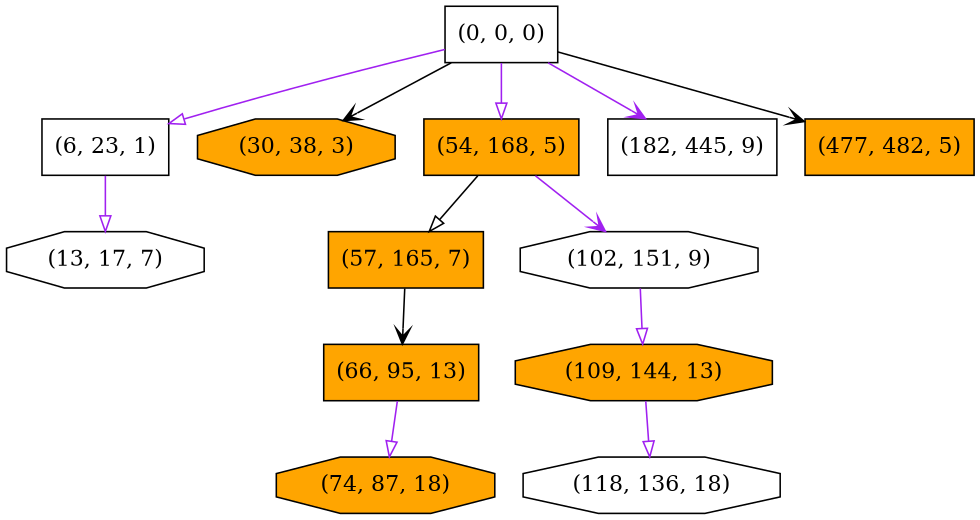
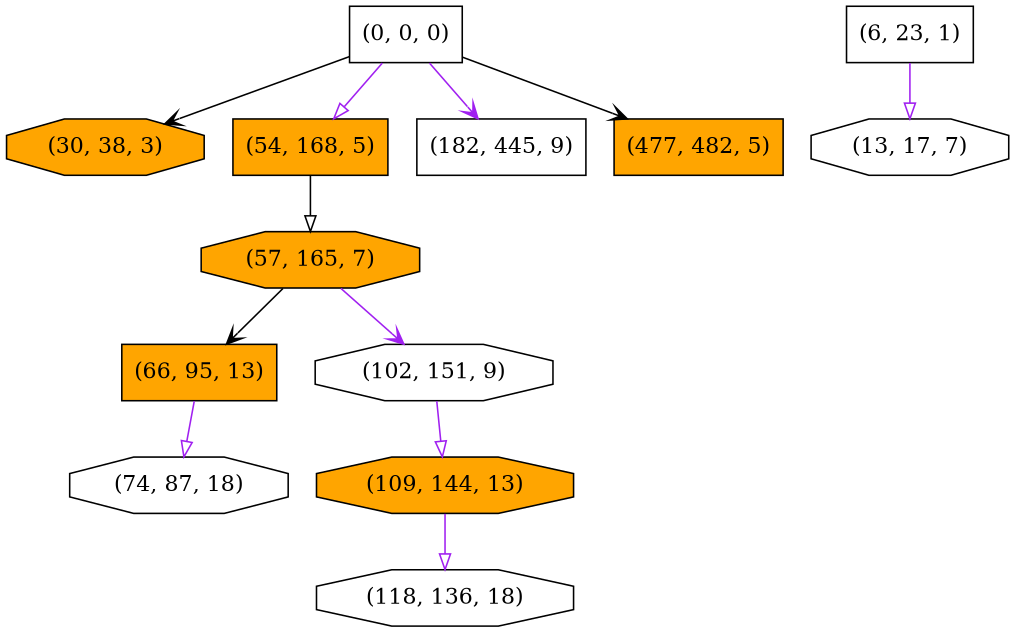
(314, 83) -> none
(564, 199) -> (367, 311)
(406, 260) -> (310, 260)
(386, 485) -> (179, 485)
